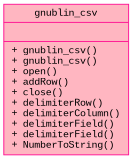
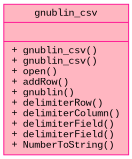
(38, 92) -> (43, 92)
